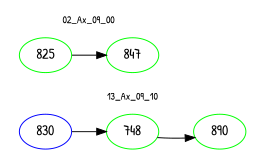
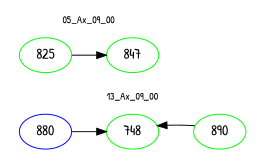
(89, 21) -> (89, 21)
(133, 97) -> (133, 97)
(45, 132) -> (45, 132)
(171, 138) -> (181, 125)
